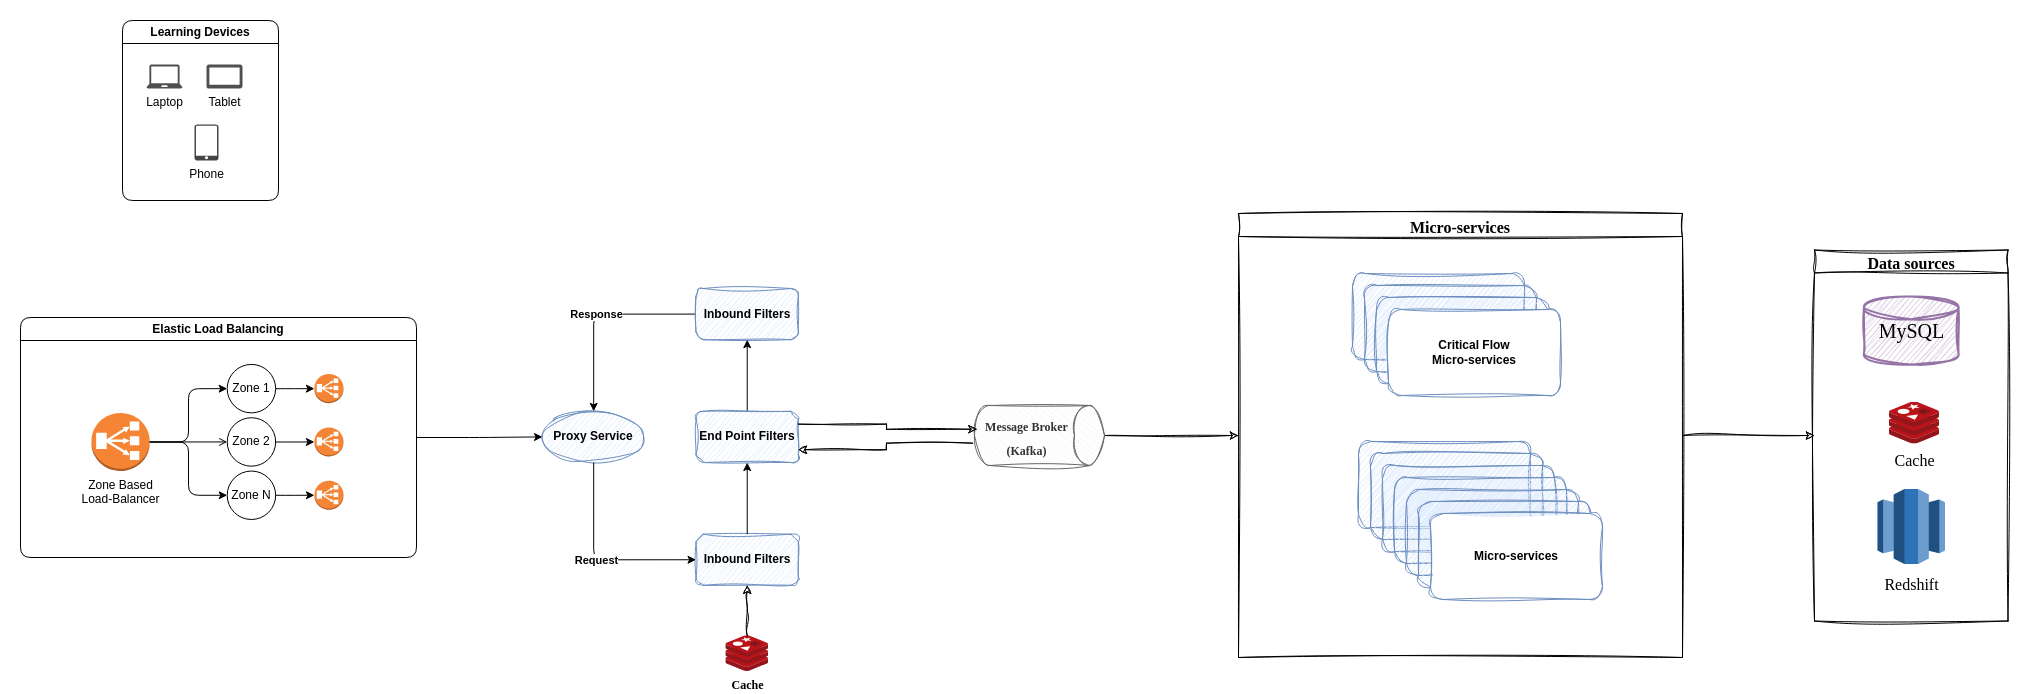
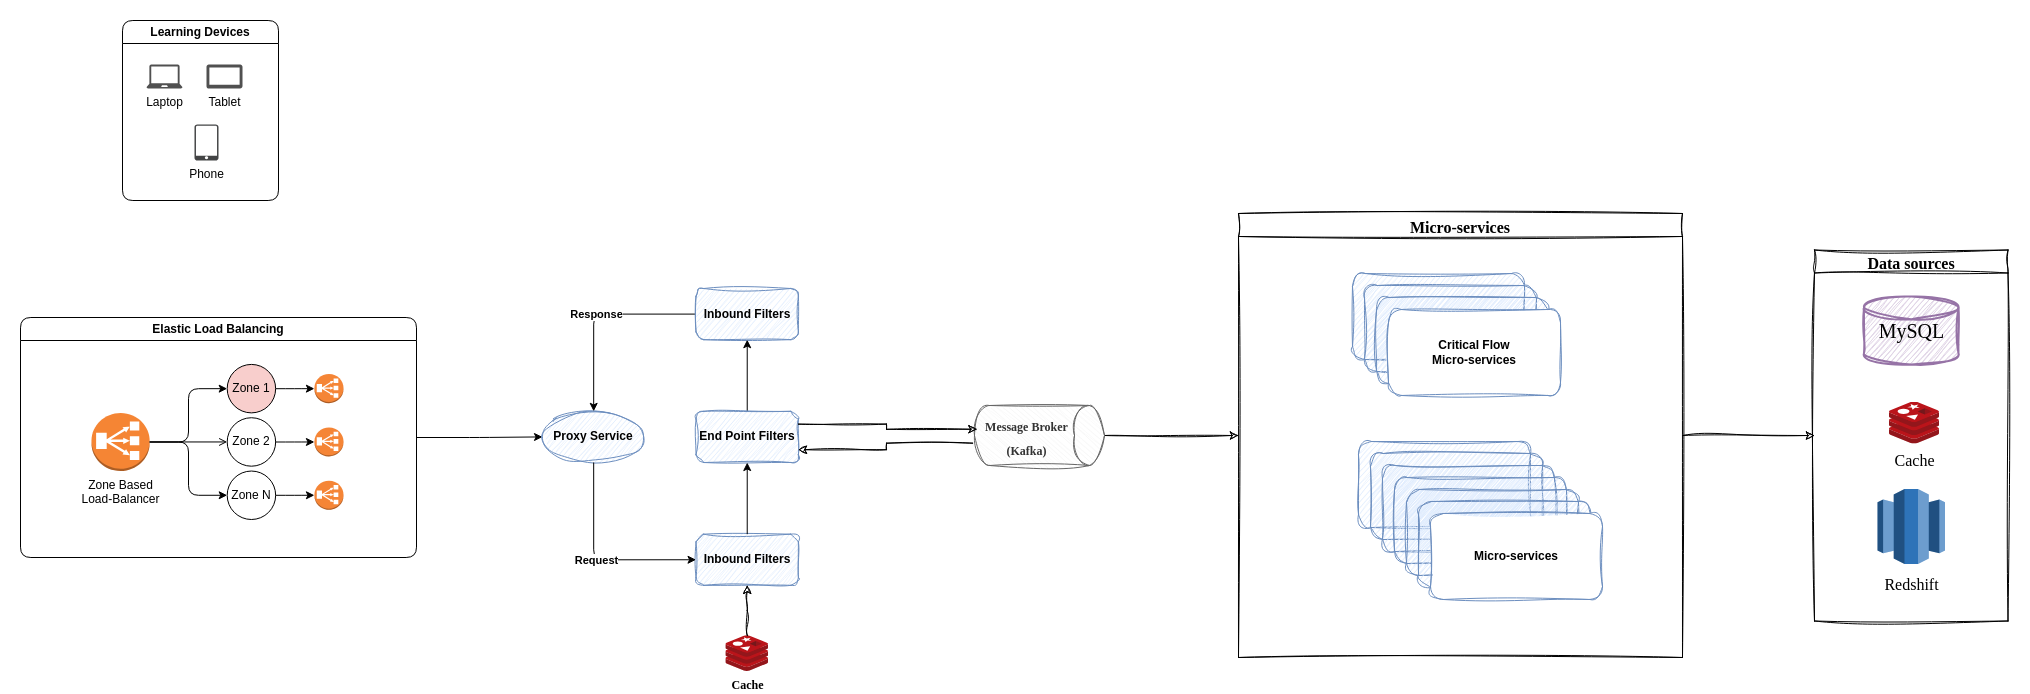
(251, 389) -> (251, 389)
